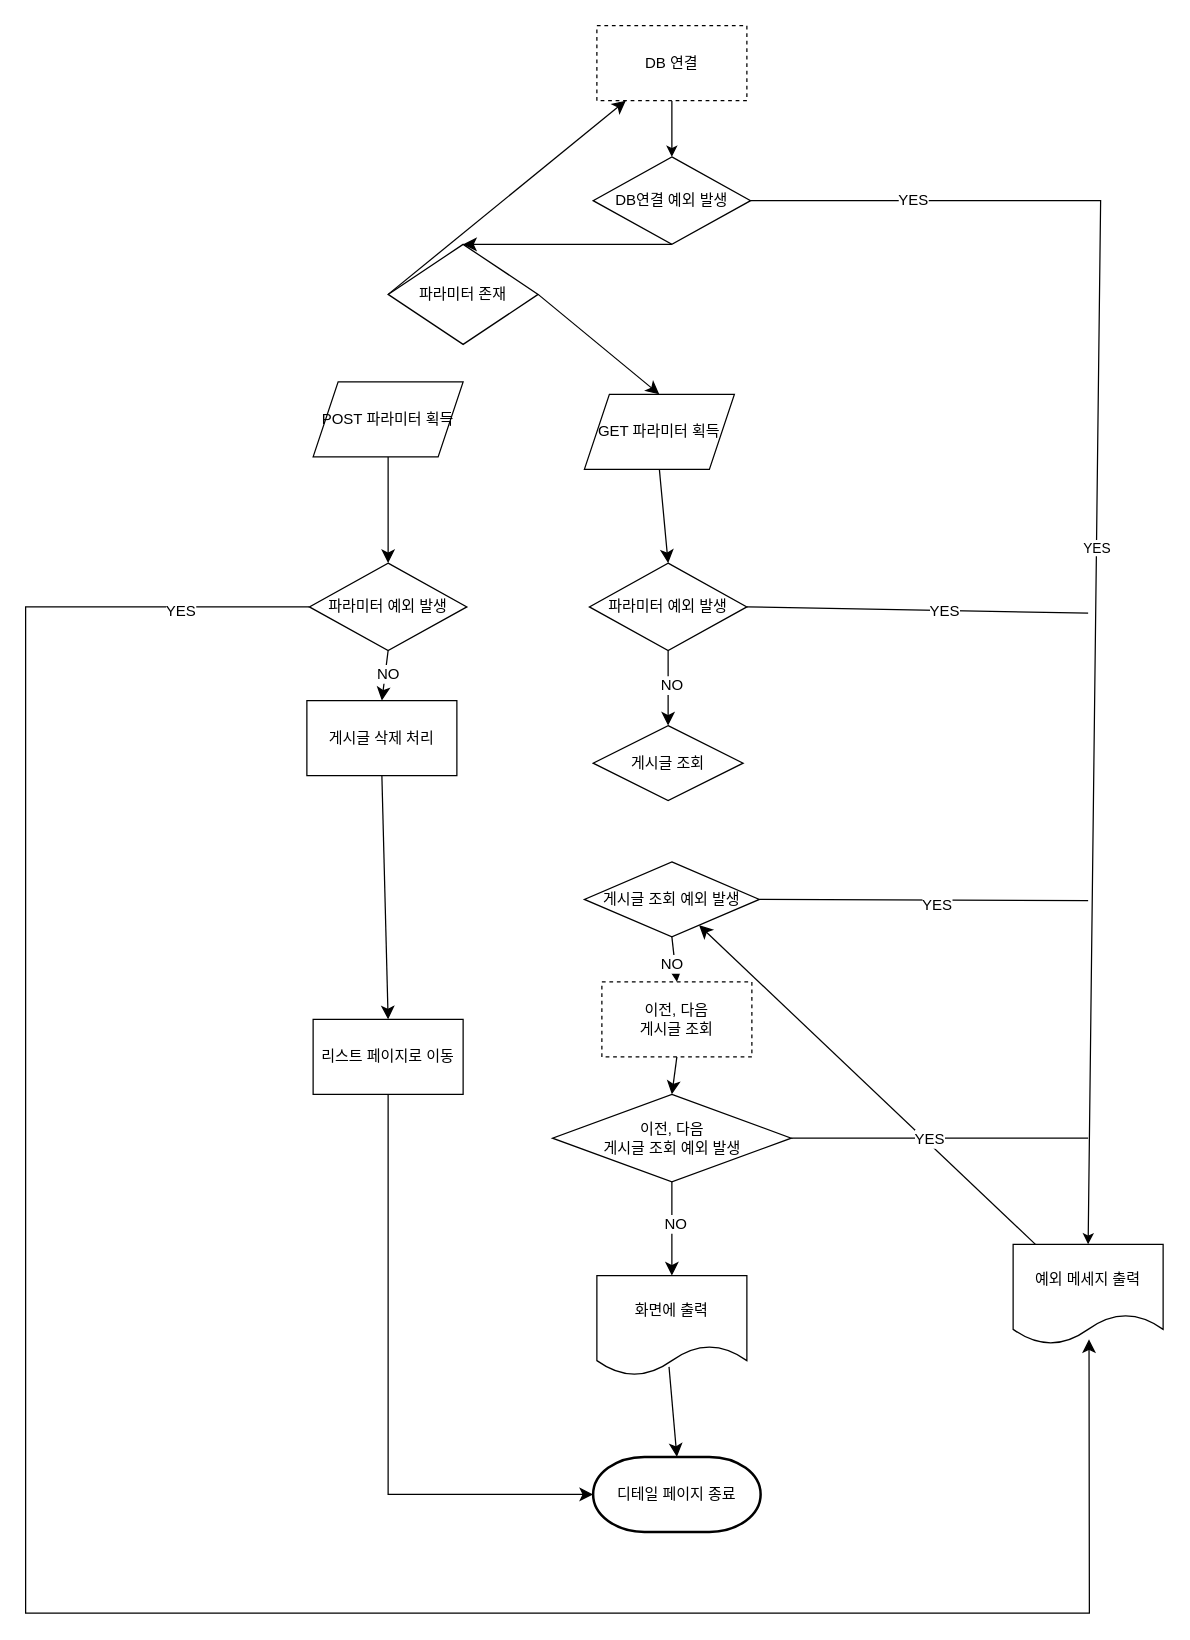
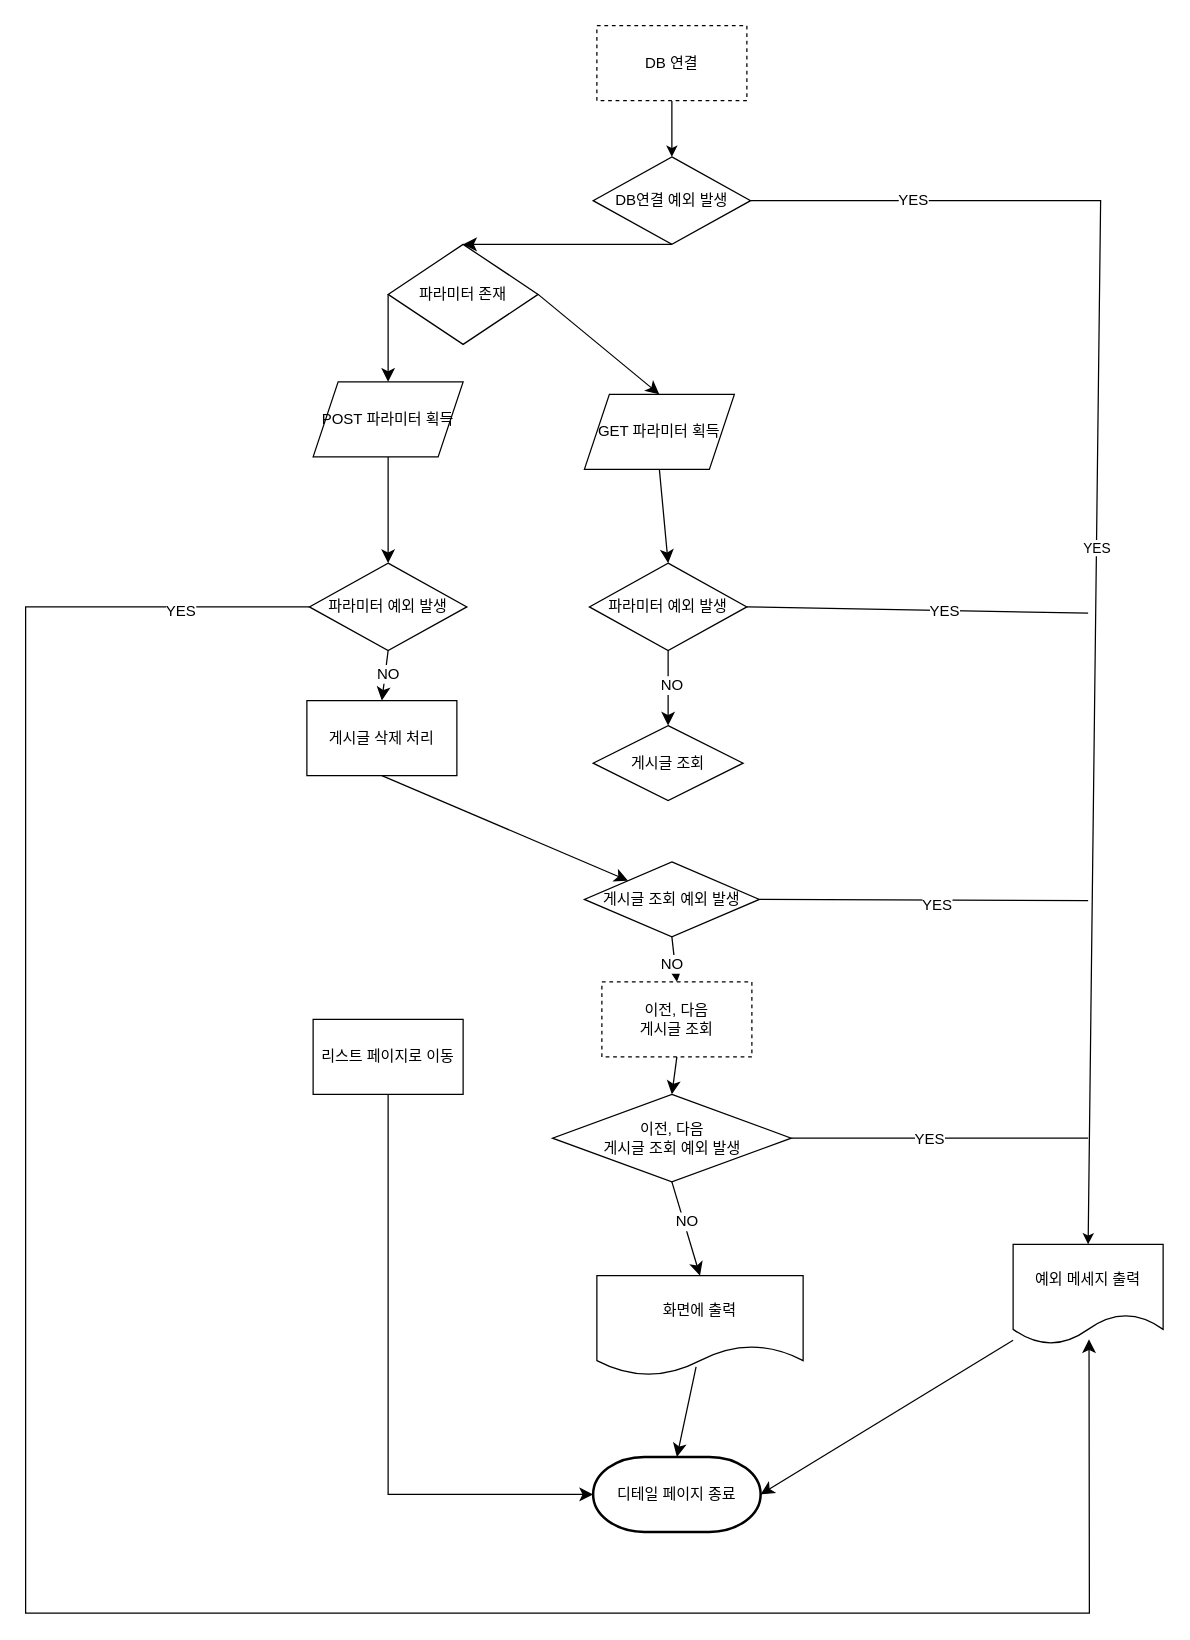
(505, 199) -> (388, 333)
(385, 893) -> (501, 826)
(811, 1031) -> (891, 1415)
(672, 1326) -> (700, 1326)
